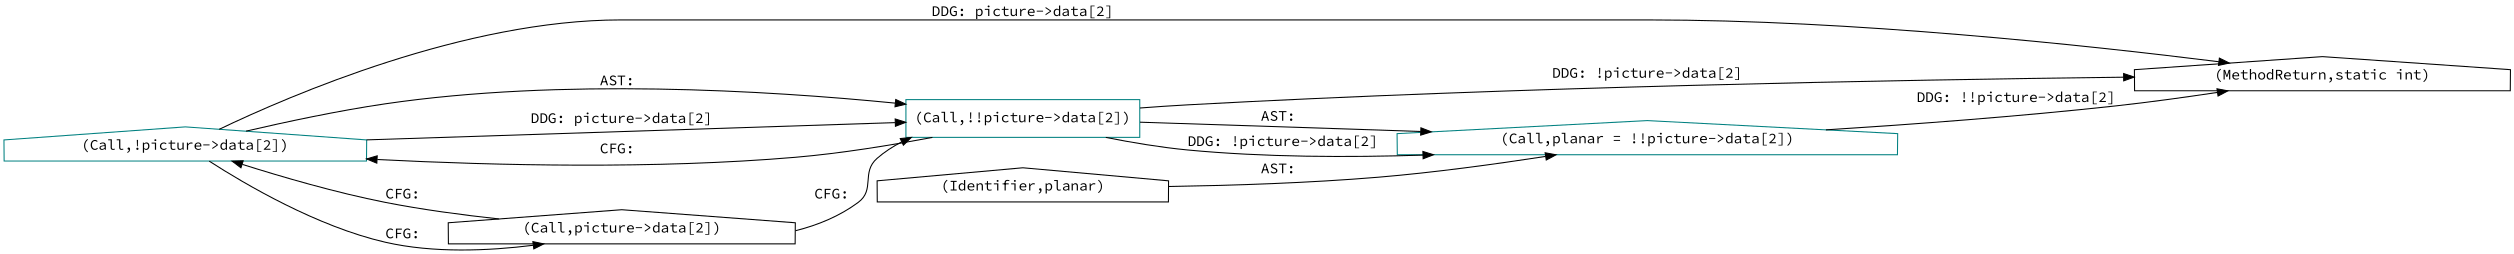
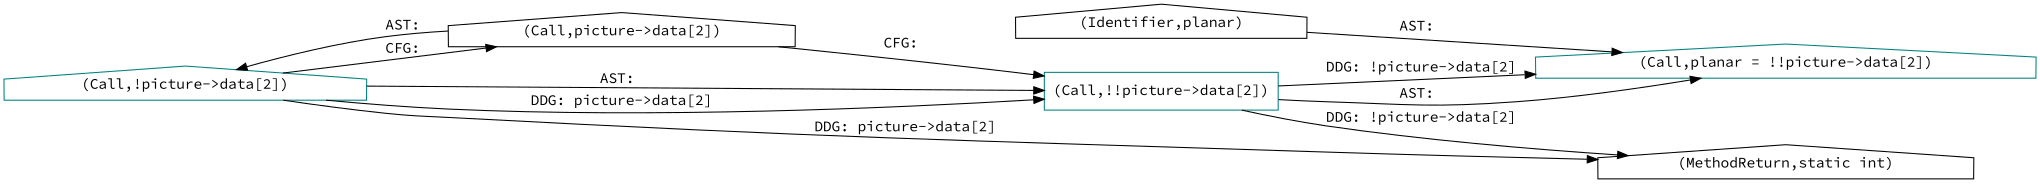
(2022, 115) -> none
(656, 164) -> none
(407, 195) -> (407, 26)
